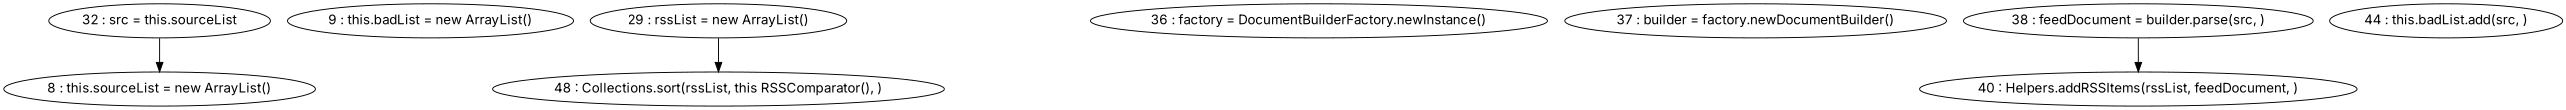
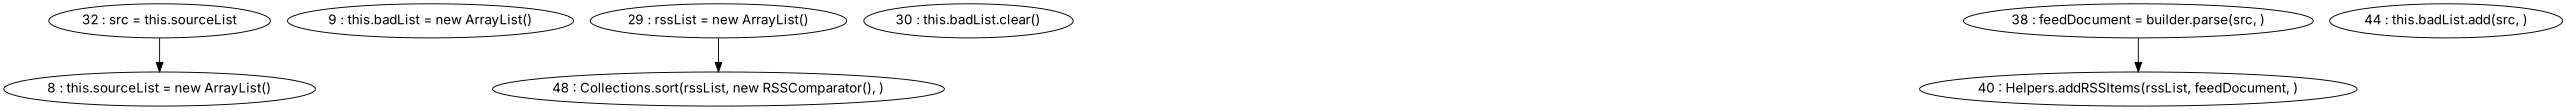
none -> (969, 21)
(1319, 21) -> none
(1756, 21) -> none
(718, 89) -> (718, 89)
